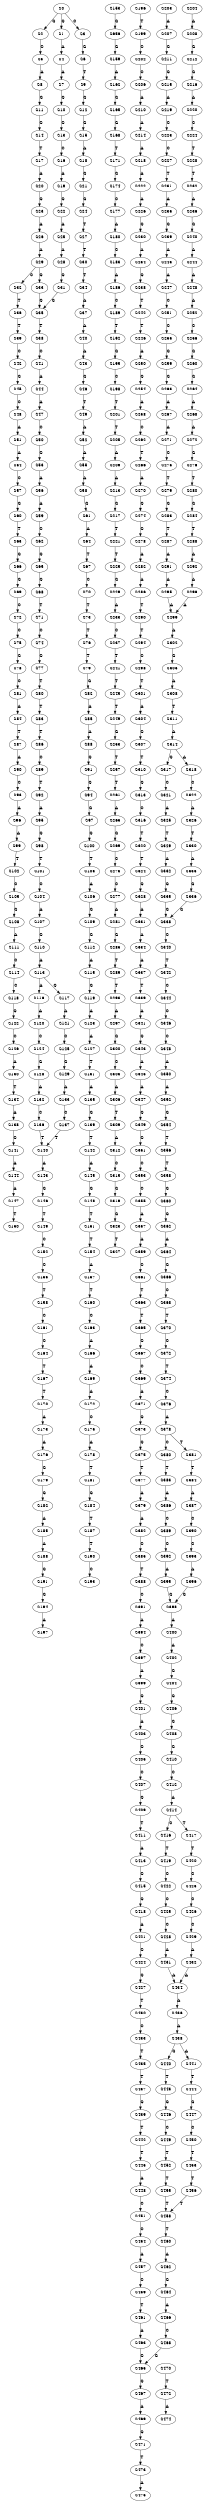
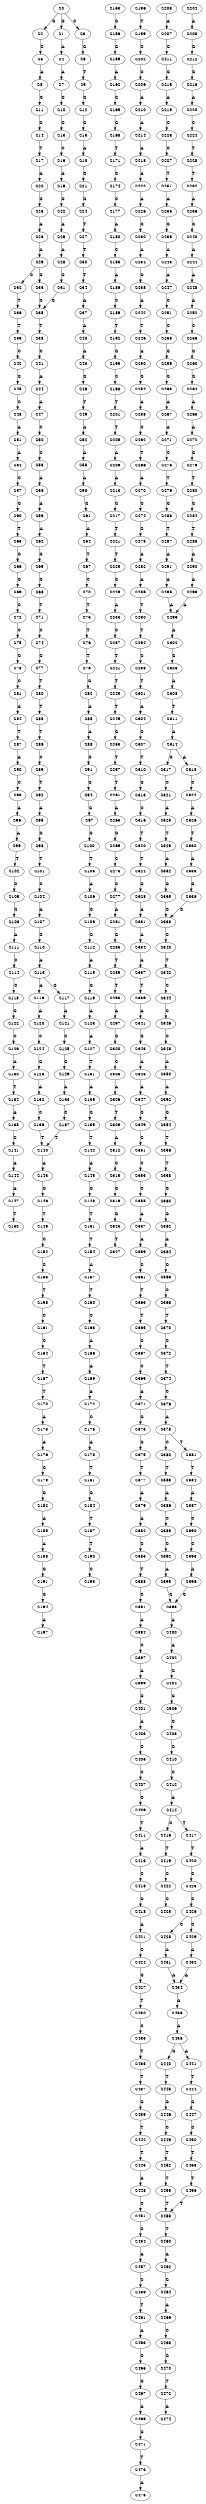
(115, 34) -> (115, 34)
(142, 301) -> (142, 301)
(41, 529) -> (41, 529)
(172, 1709) -> (172, 1709)
(166, 1923) -> (180, 1923)
(154, 2355) -> (166, 2354)
